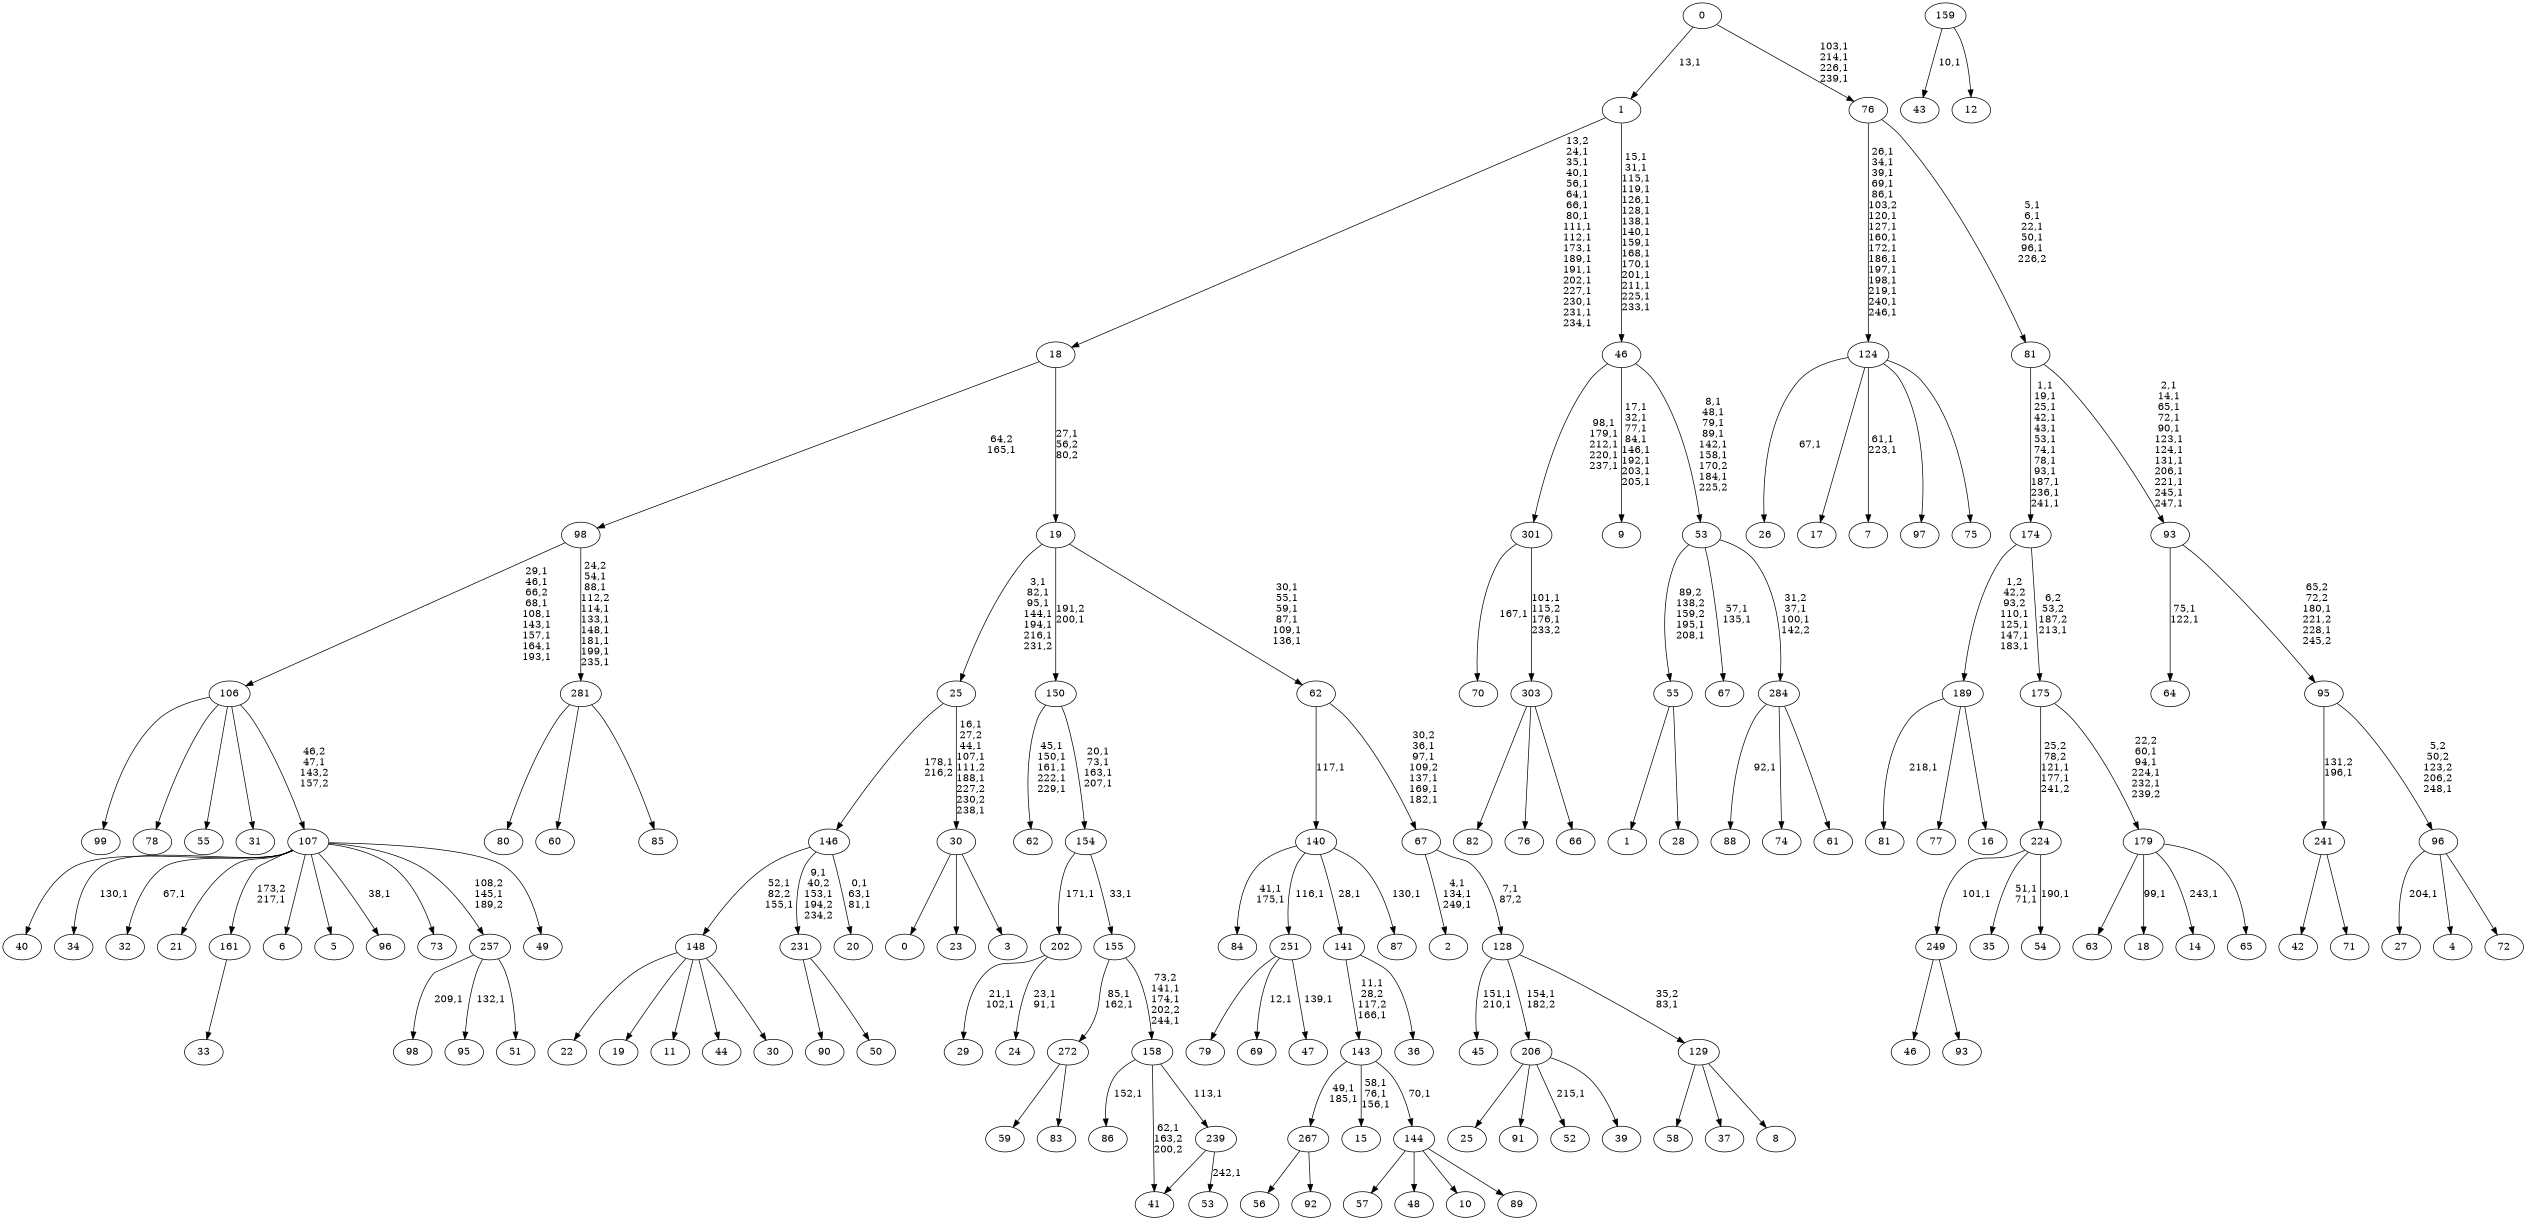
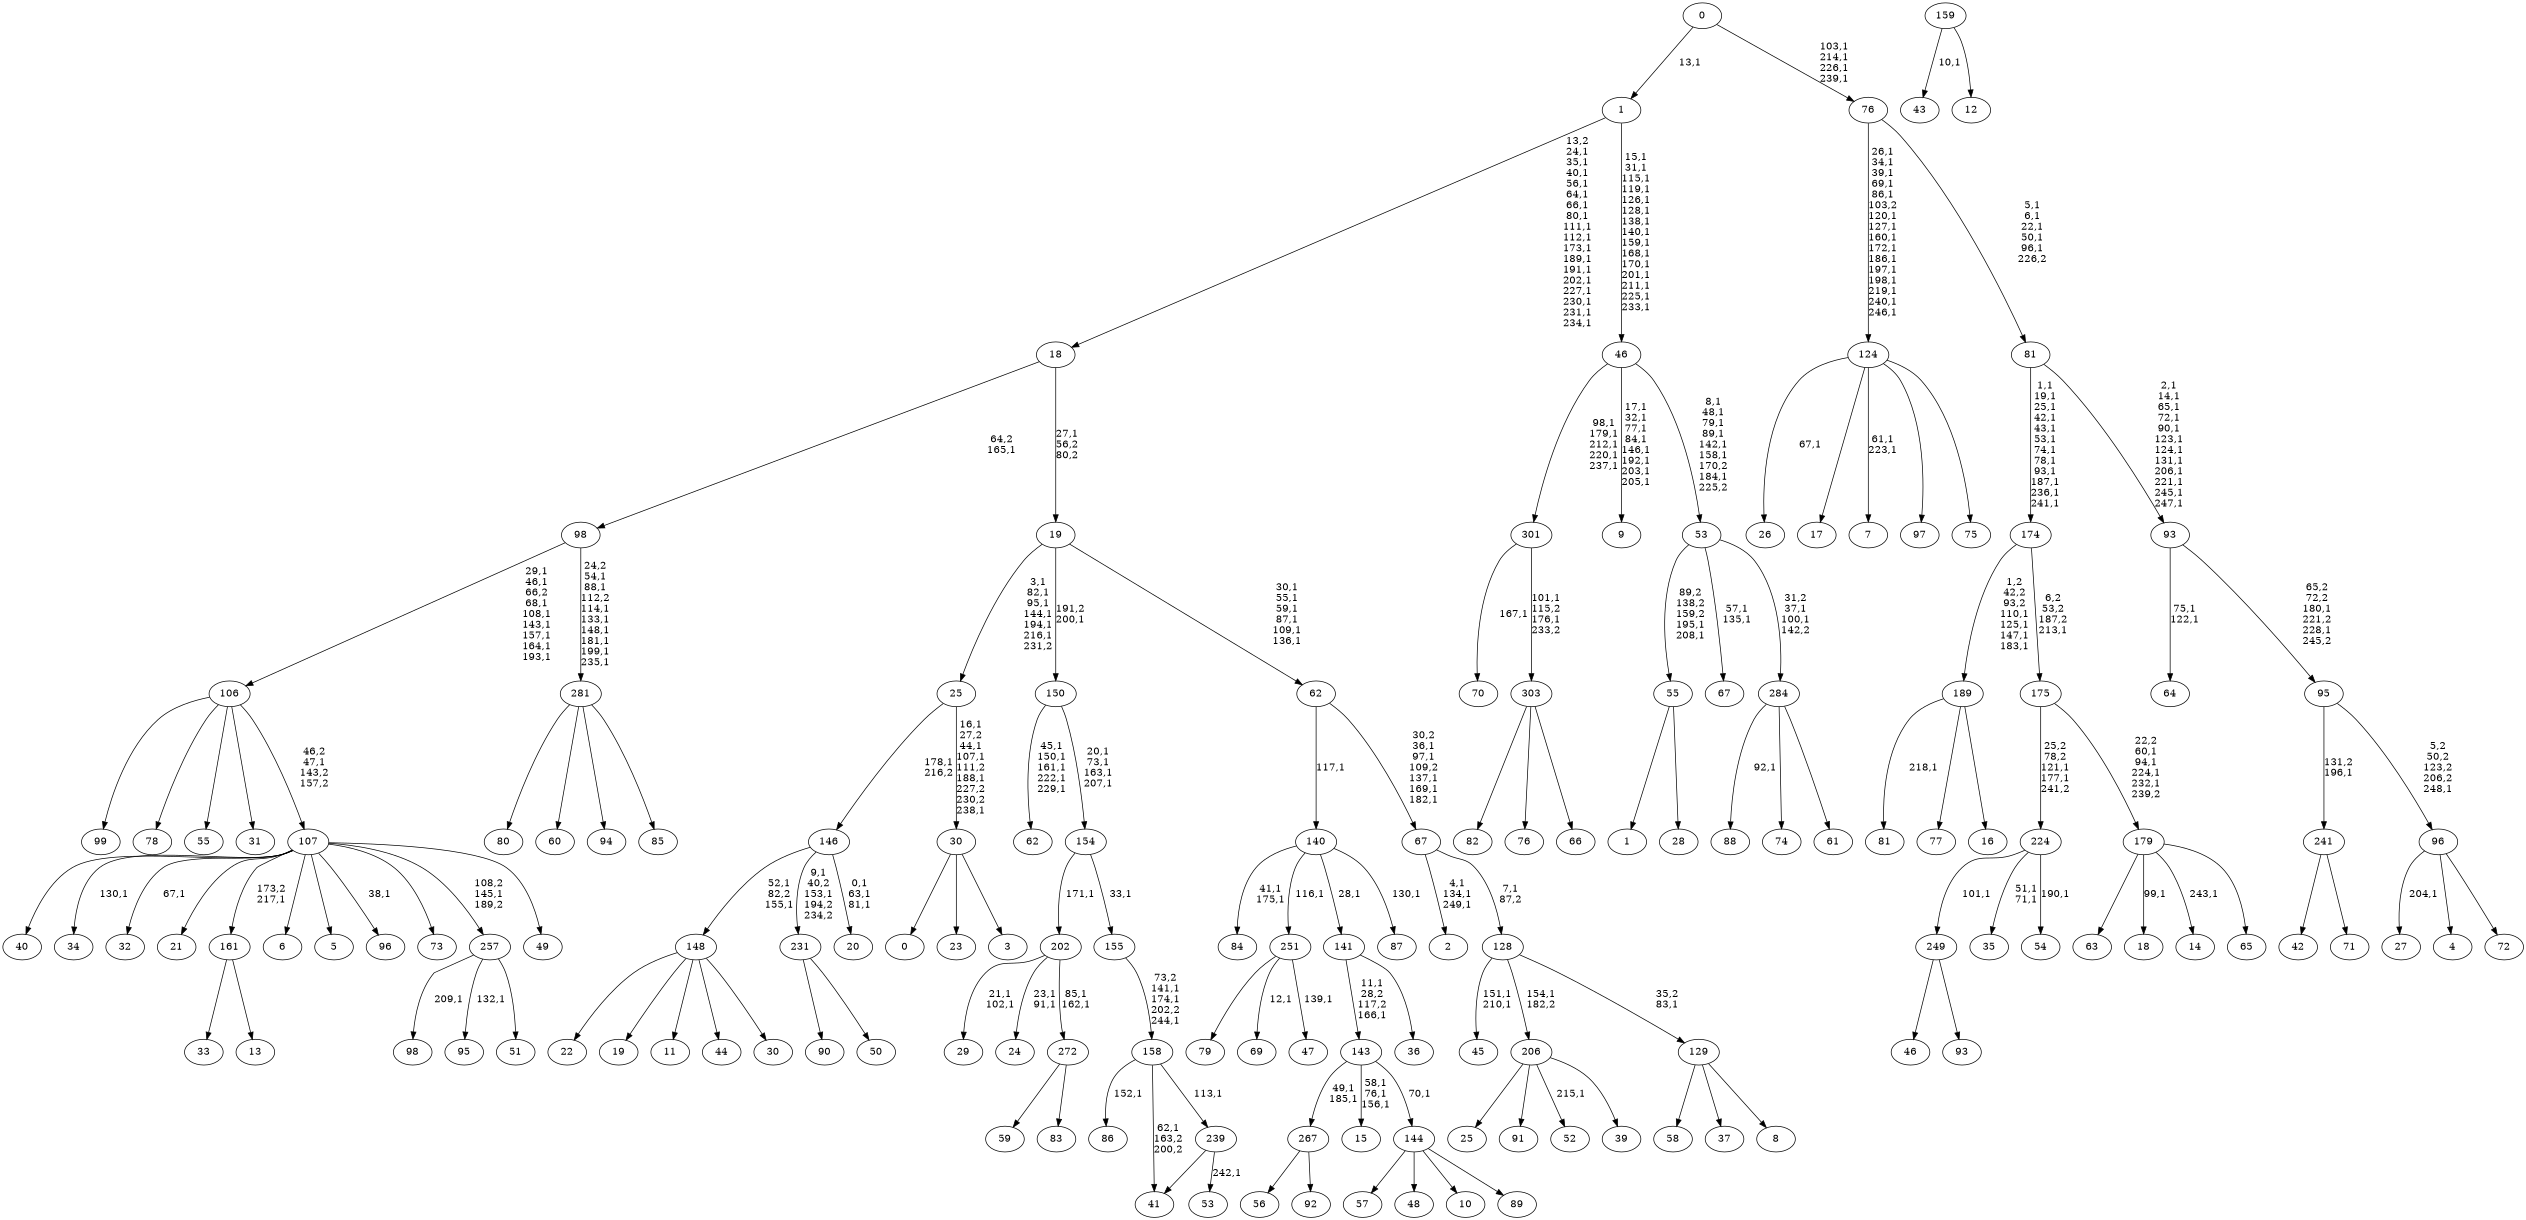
none -> (607, 842)
(1099, 999) -> (1059, 996)
none -> (255, 1052)
